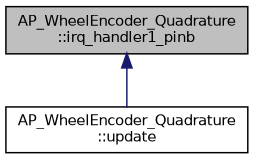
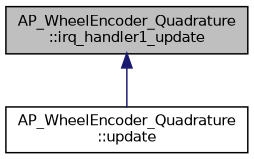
(127, 30) -> (127, 30)
